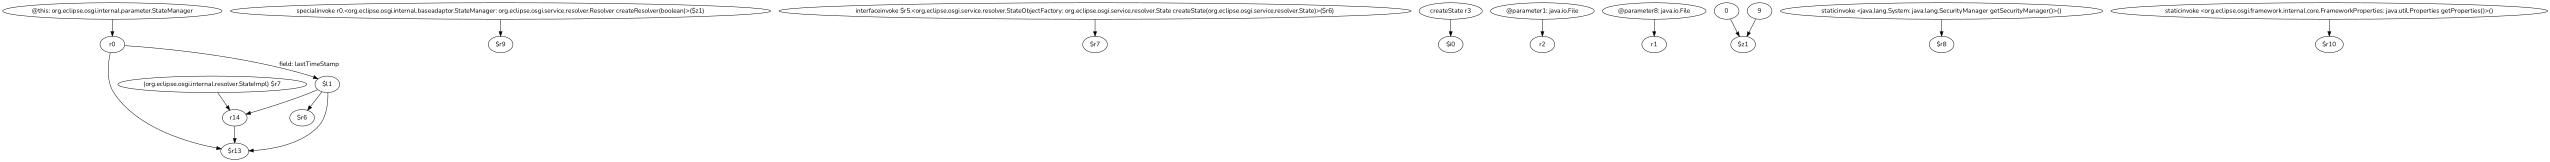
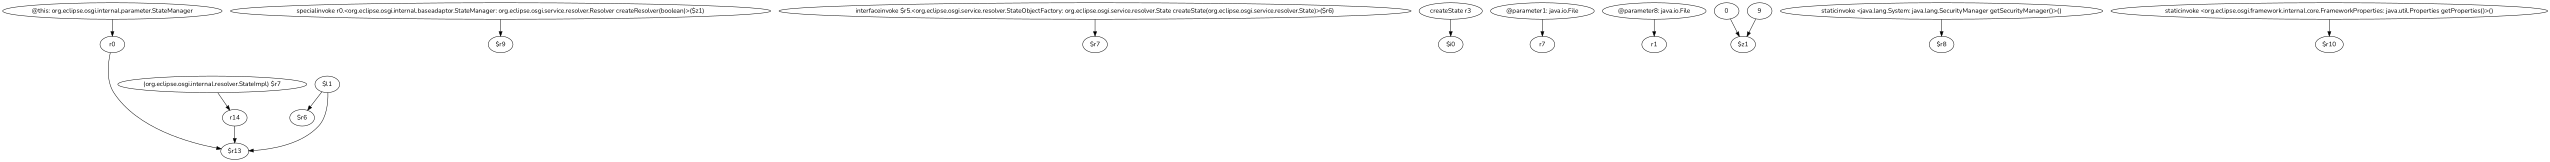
(1542, 44) -> (1542, 44)
(220, 56) -> none
(284, 102) -> none
